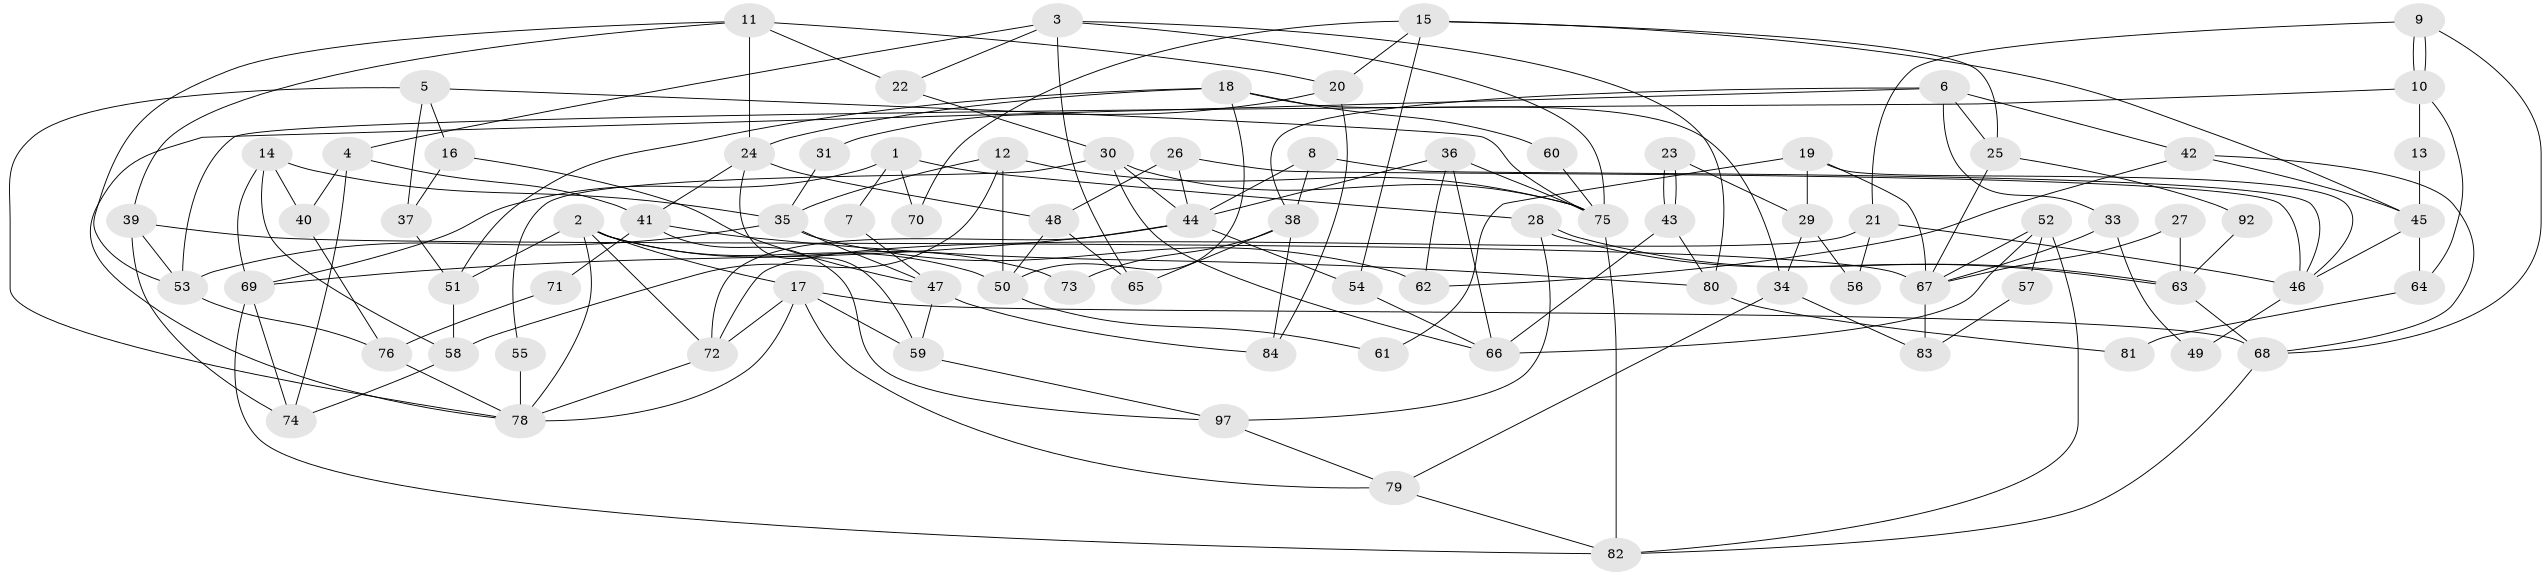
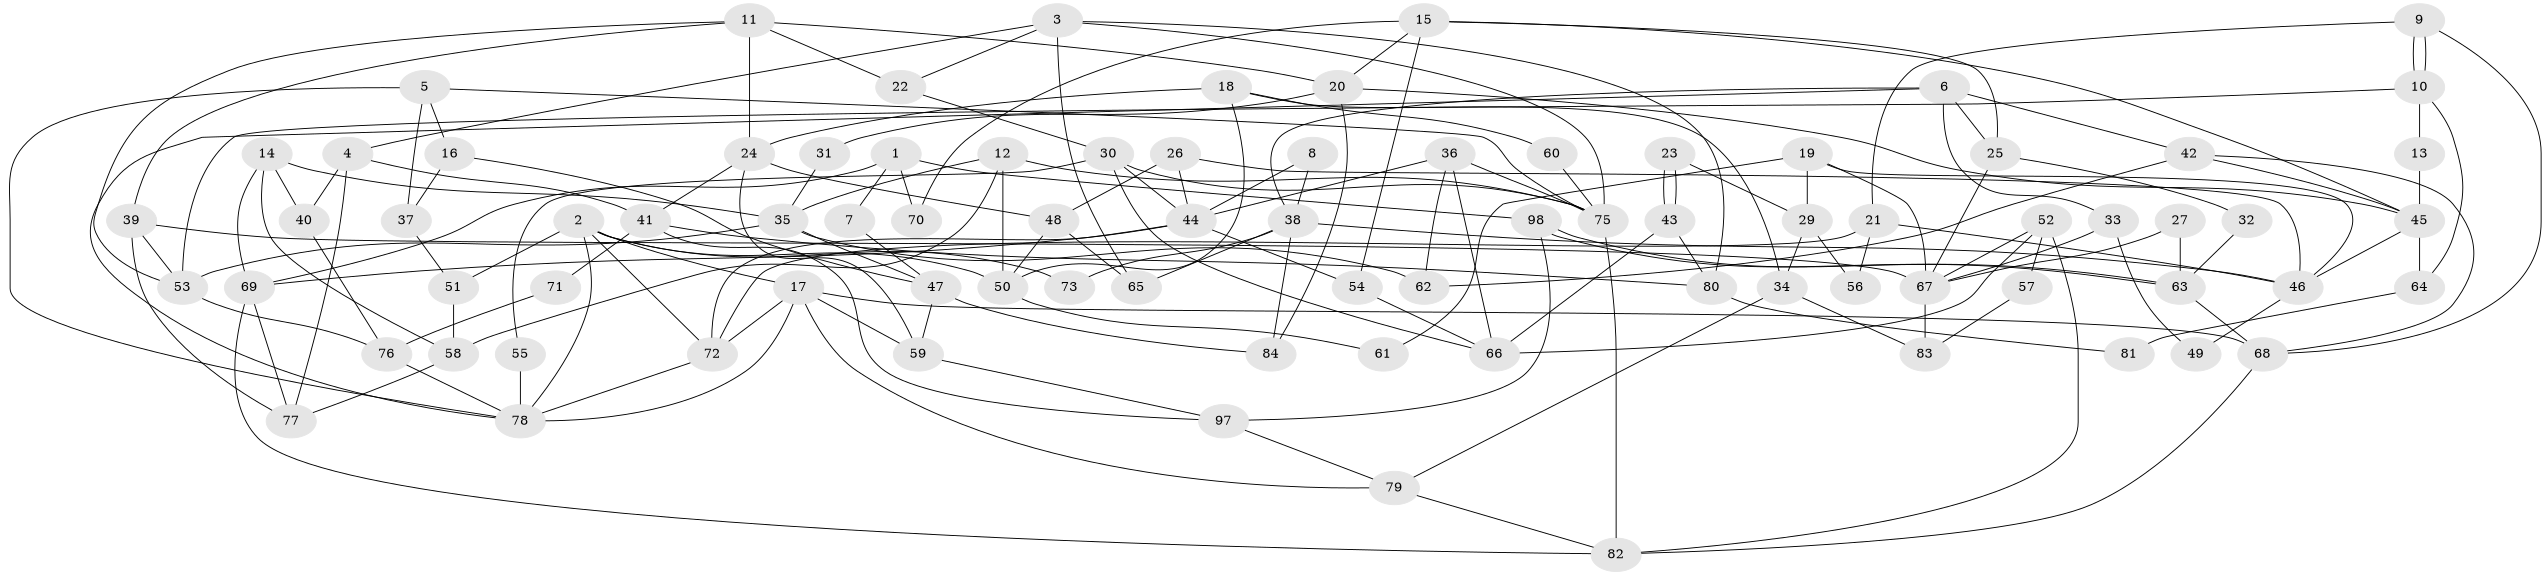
(770, 127) -> none
none -> (1881, 147)
(1860, 176) -> (1893, 248)
(1536, 221) -> (1536, 221)
(2247, 221) -> (2247, 221)
(291, 421) -> (291, 421)
